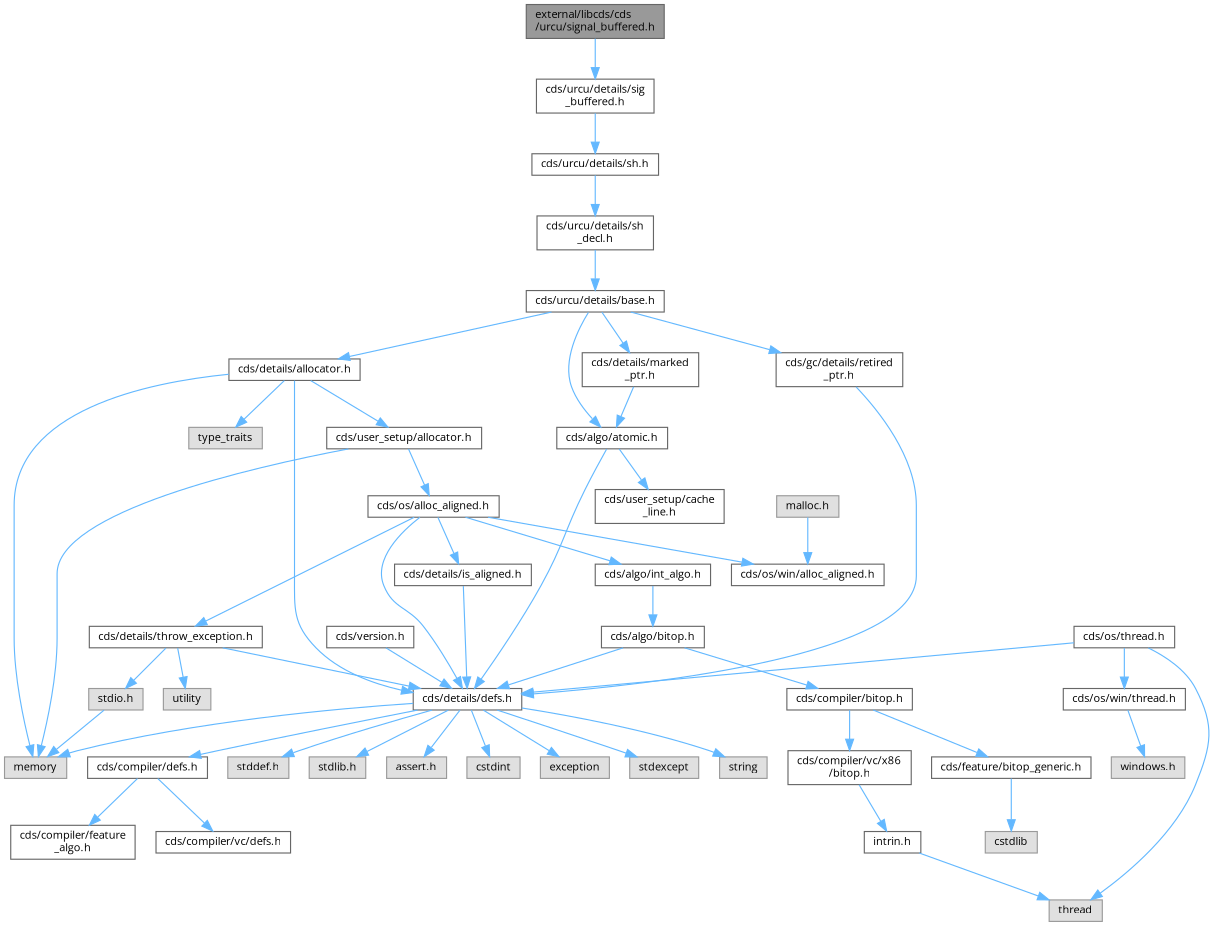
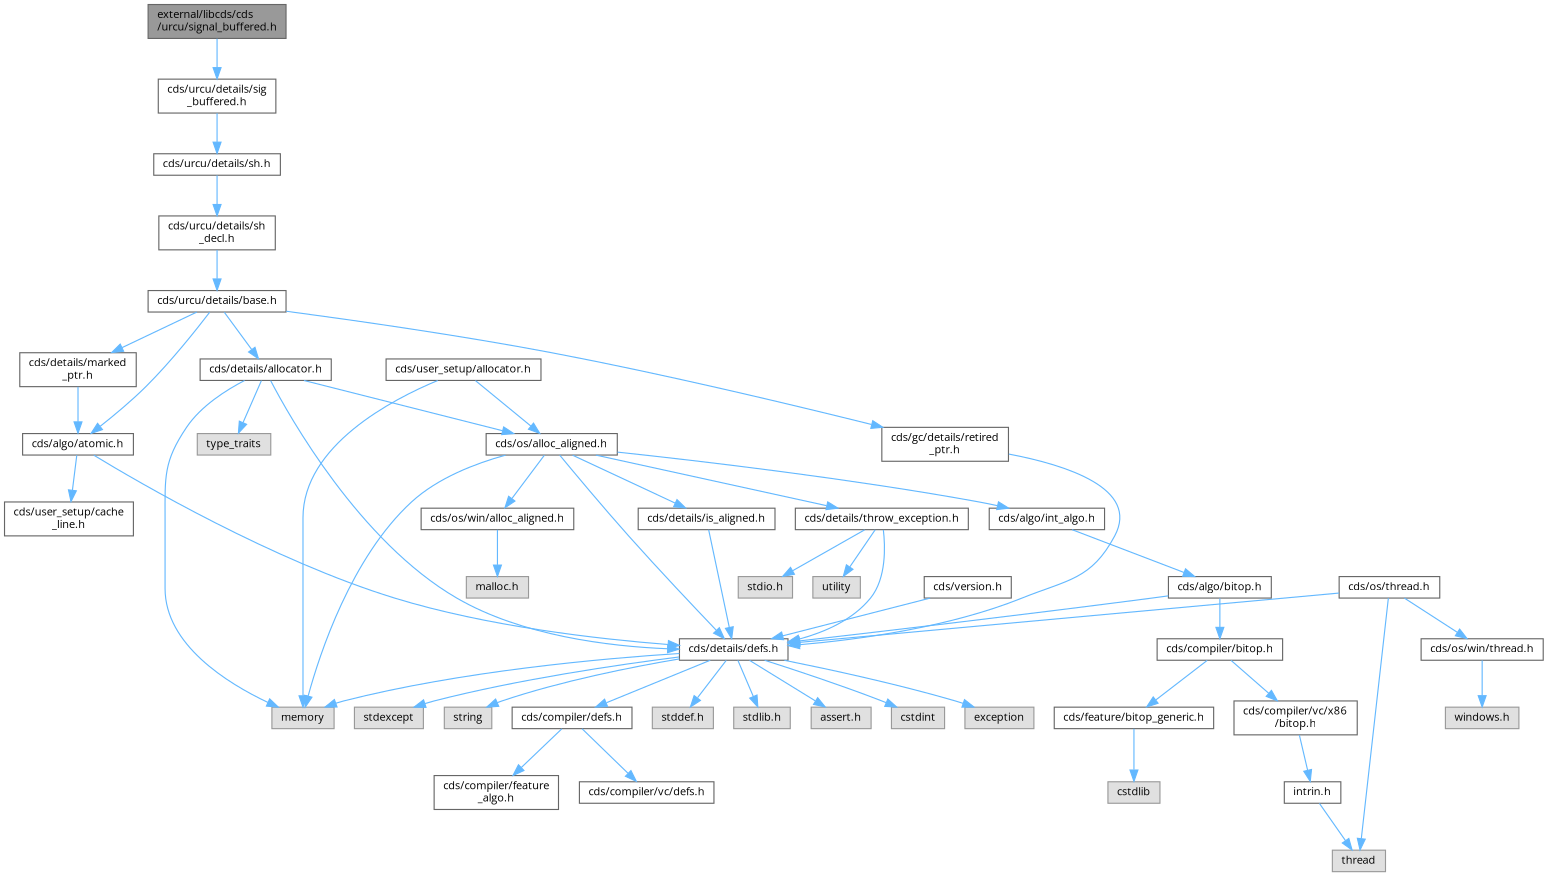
(344, 401) -> (403, 406)
(808, 535) -> (497, 547)
(80, 730) -> (374, 546)
